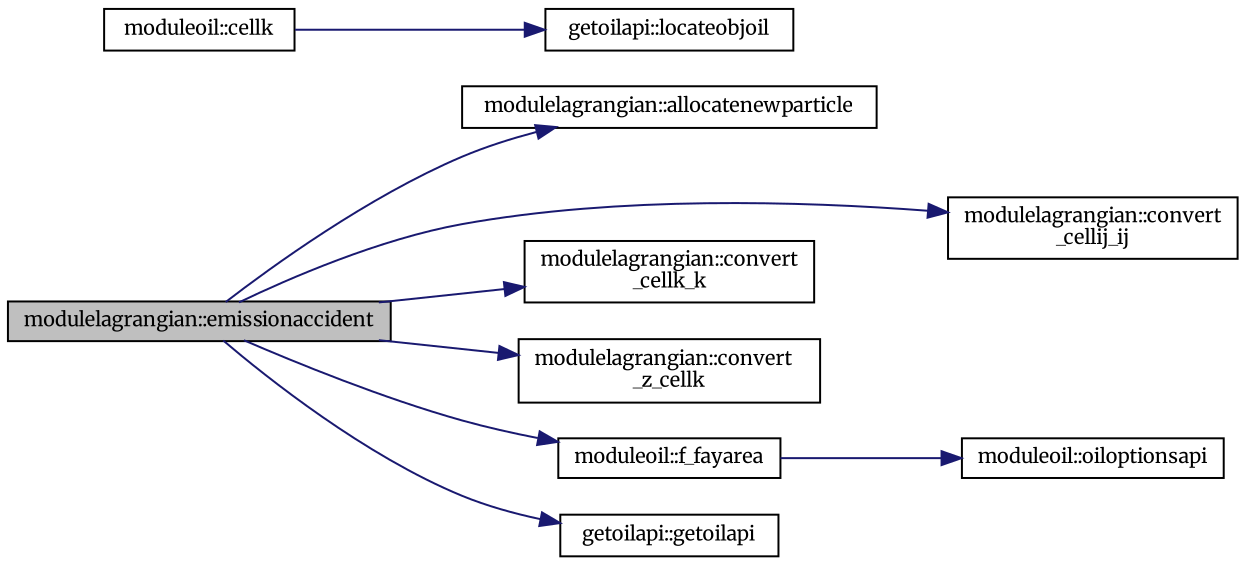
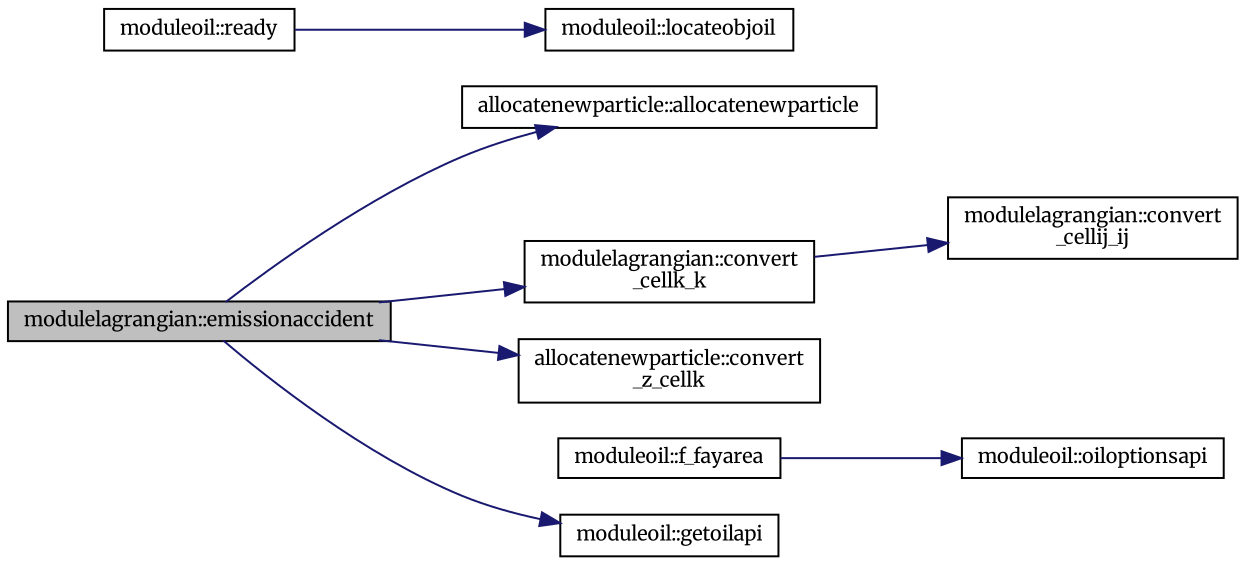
(199, 30) -> (199, 30)
(669, 30) -> (669, 30)
(669, 107) -> (669, 107)
(576, 209) -> (871, 251)
(669, 371) -> (669, 371)
(388, 397) -> none
(669, 536) -> (669, 536)
